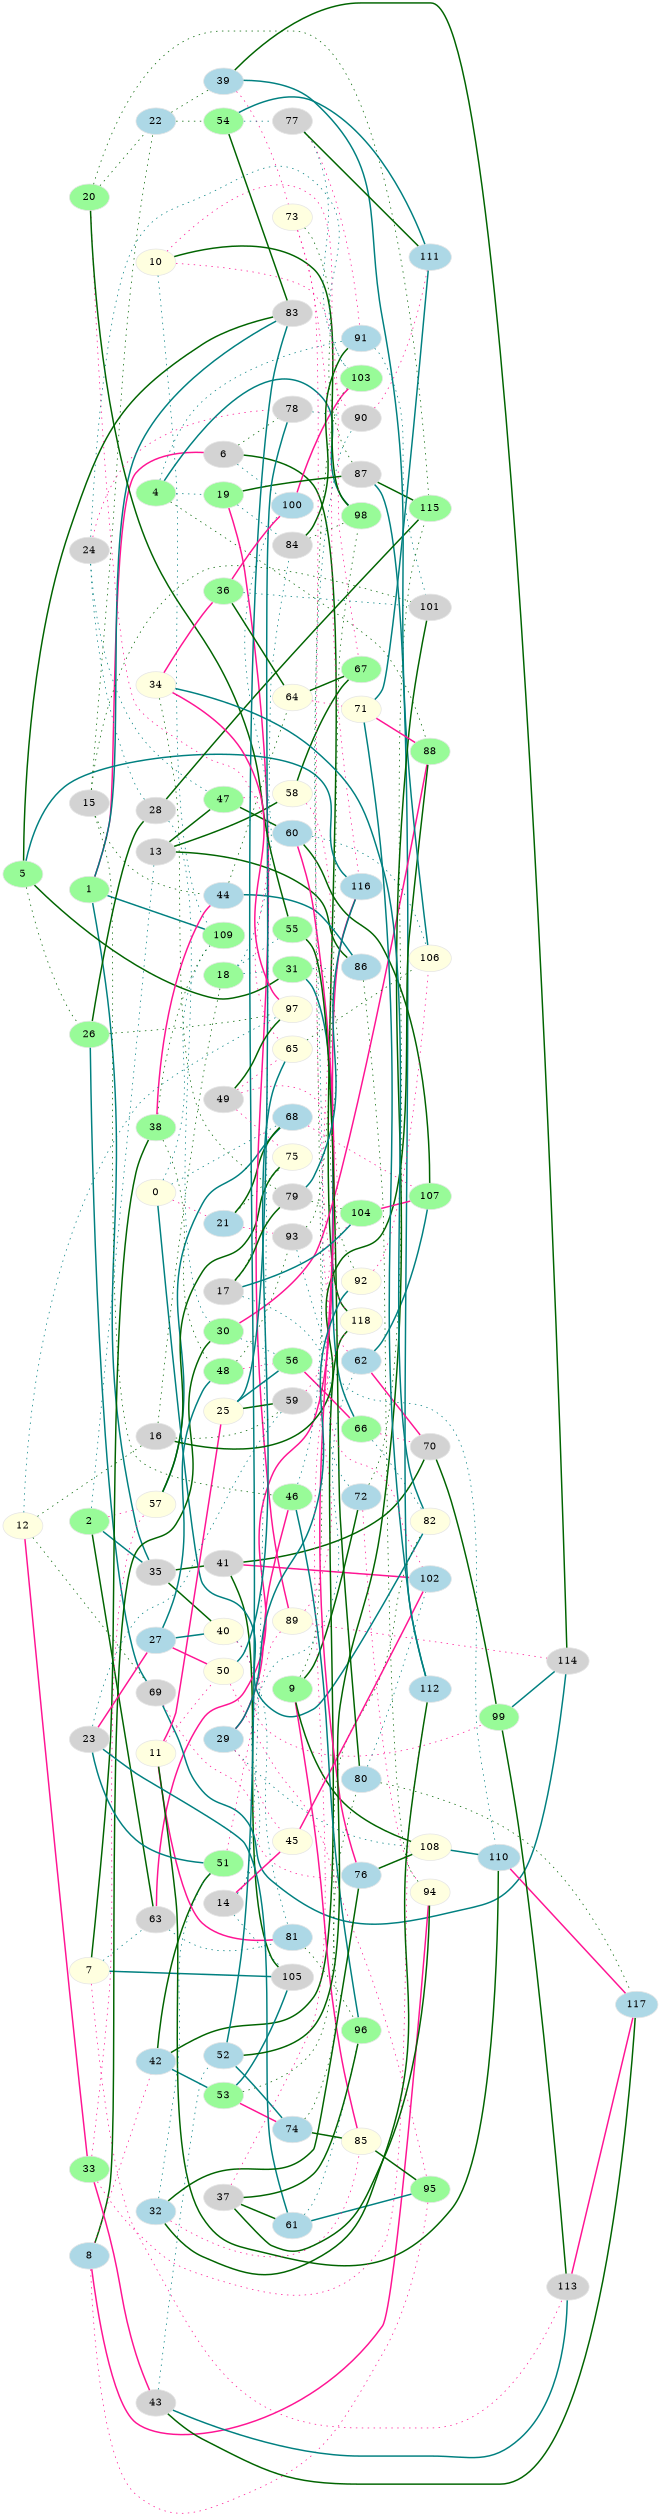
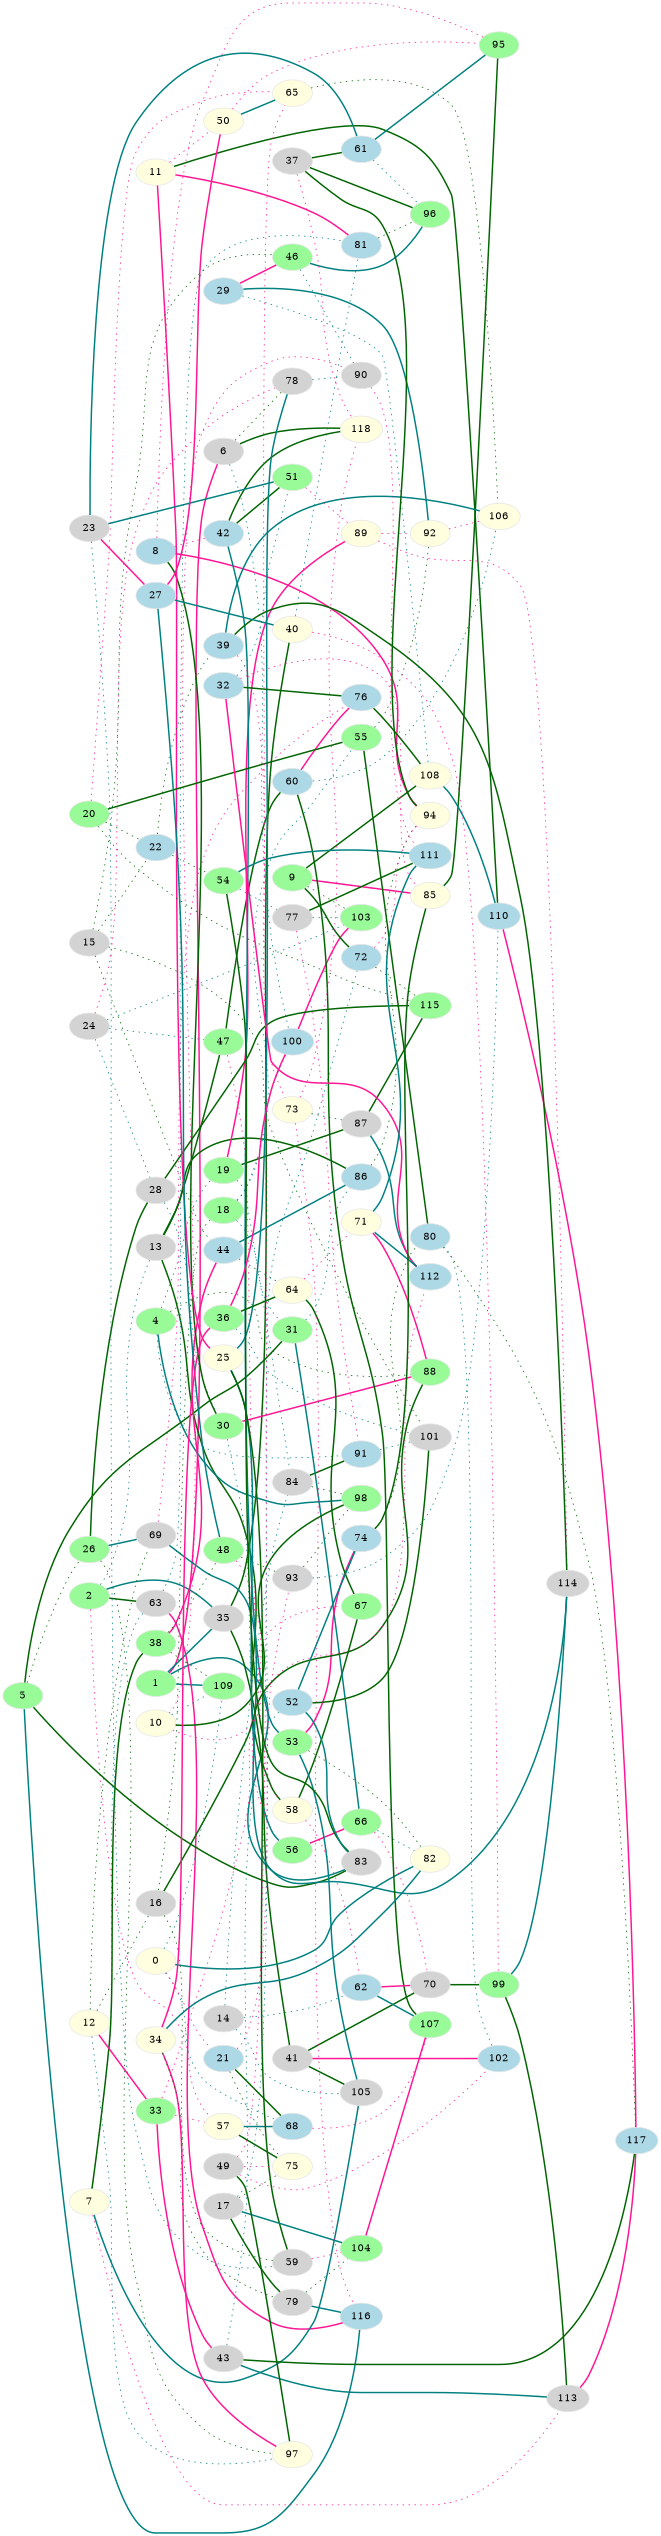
(292, 1841) -> none
(358, 2222) -> (296, 1079)
